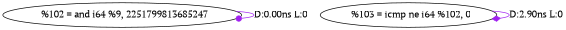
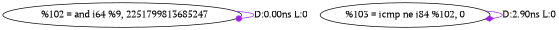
(409, 15) -> (405, 15)
